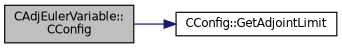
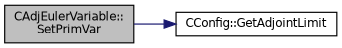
(69, 24) -> (69, 24)
